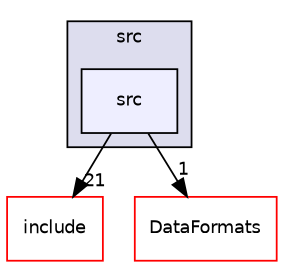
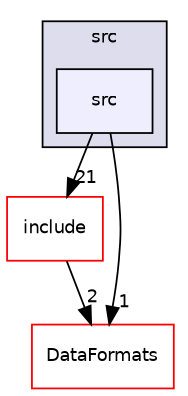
none -> (76, 284)
